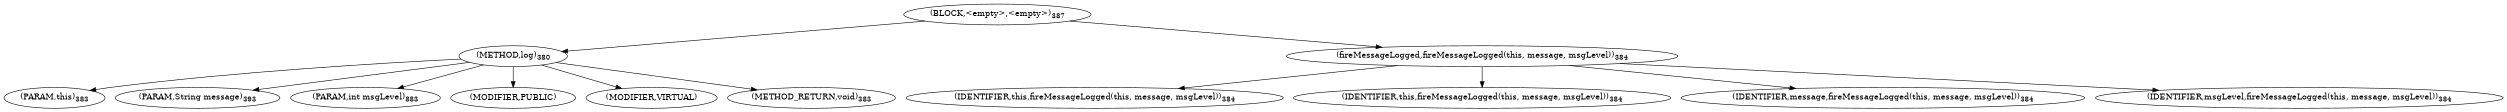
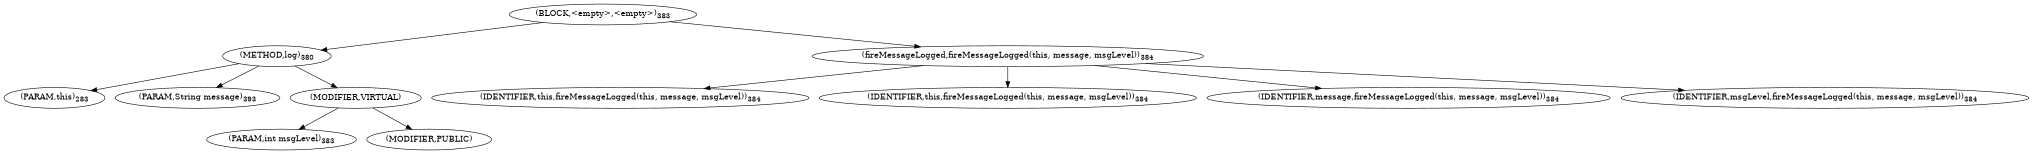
(1058, 14) -> (664, 14)
(513, 74) -> (390, 117)
(443, 76) -> (321, 117)
(82, 97) -> (82, 97)
(412, 97) -> (328, 139)
(811, 98) -> none
